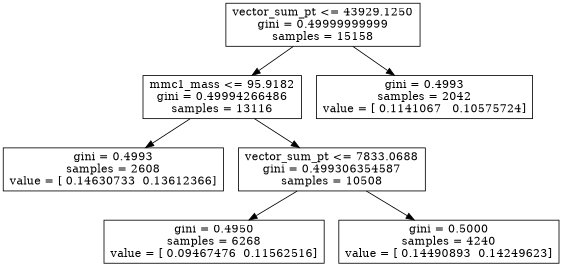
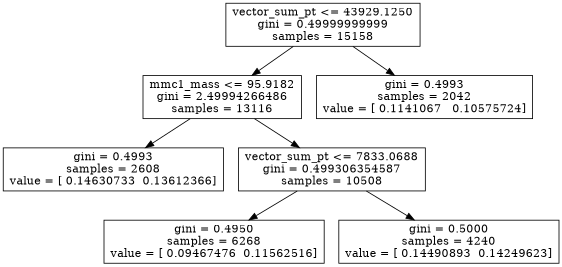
(222, 97) -> (222, 97)
